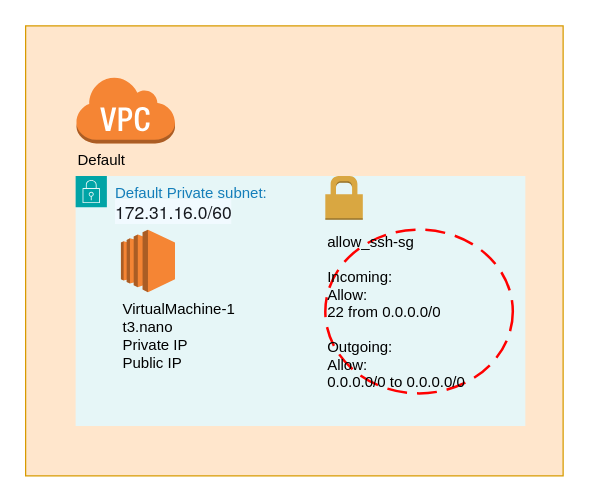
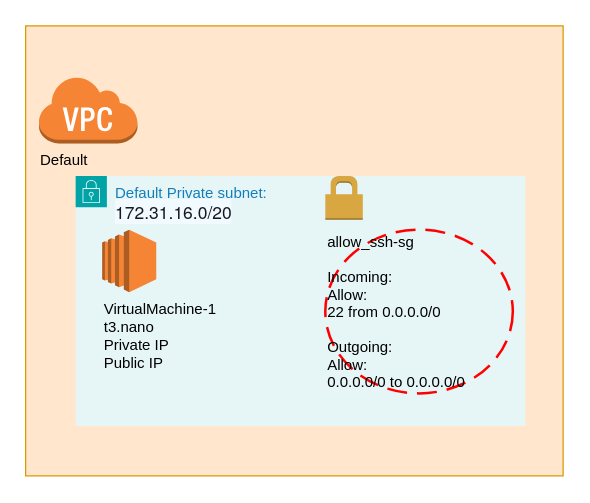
(125, 109) -> (88, 109)
(202, 202) -> (202, 202)
(148, 261) -> (129, 261)
